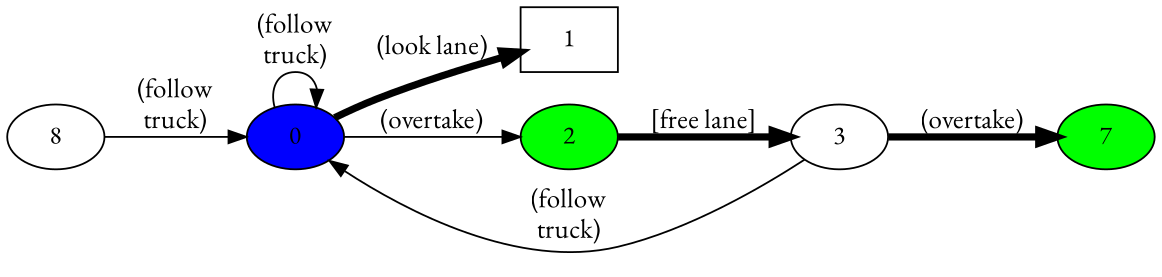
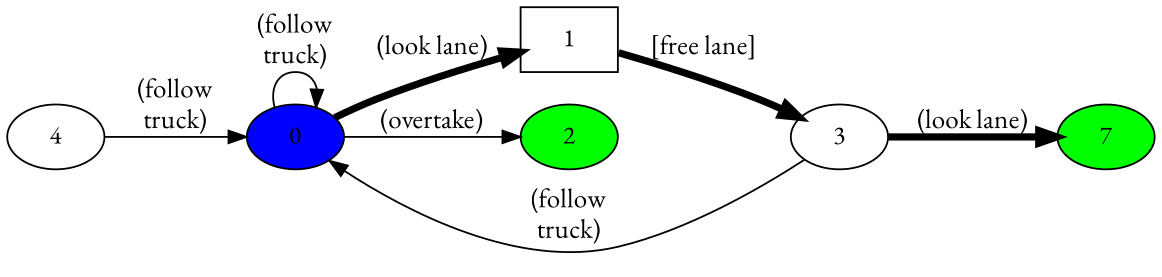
(973, 122) -> (973, 122)
(56, 137) -> (56, 137)
(695, 137) -> (702, 79)
